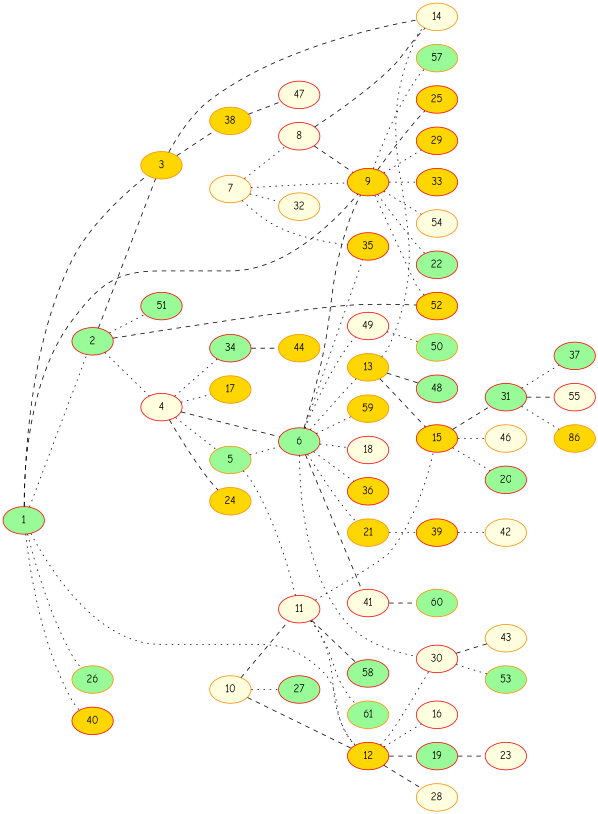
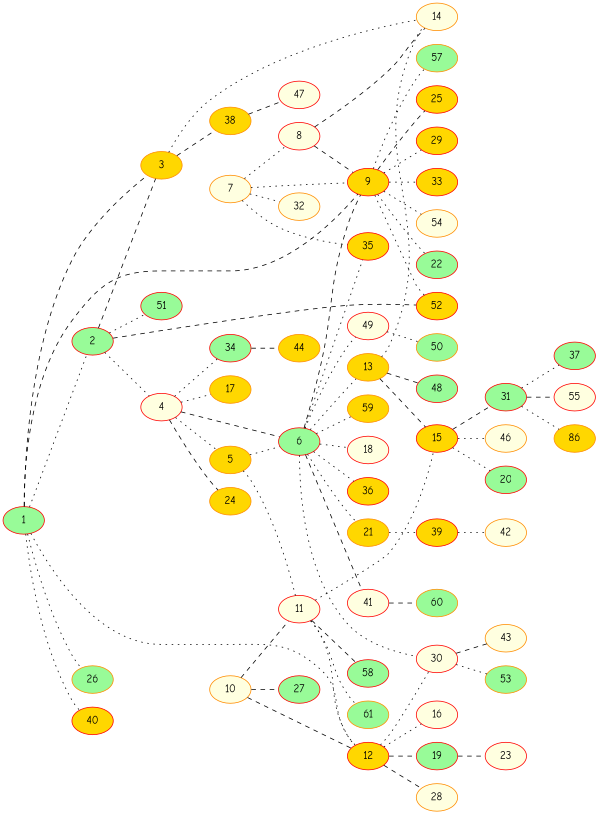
(278, 61) -> (278, 61)
(230, 460) -> (230, 460)
(265, 690) -> (265, 690)
